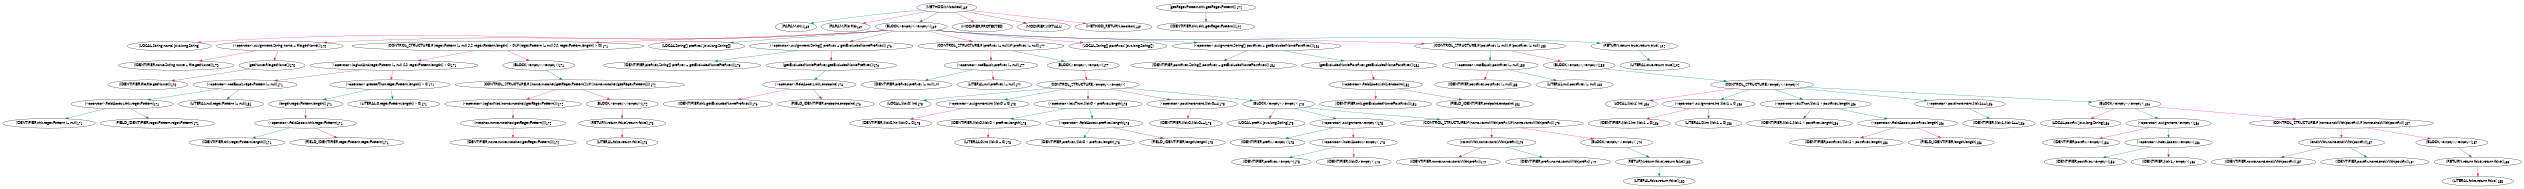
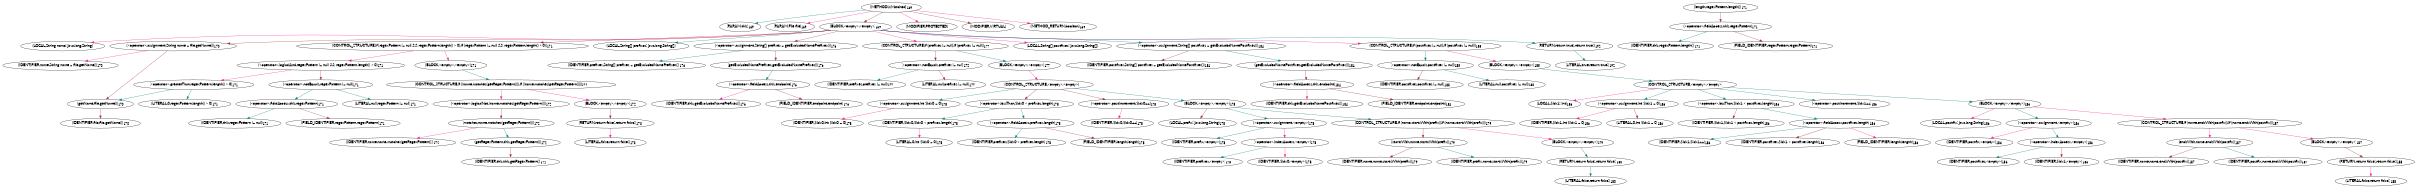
(1022, 65) -> (967, 65)
(348, 94) -> (147, 94)
(249, 104) -> (413, 104)
(905, 104) -> none
(1978, 113) -> (1761, 133)
none -> (505, 132)
